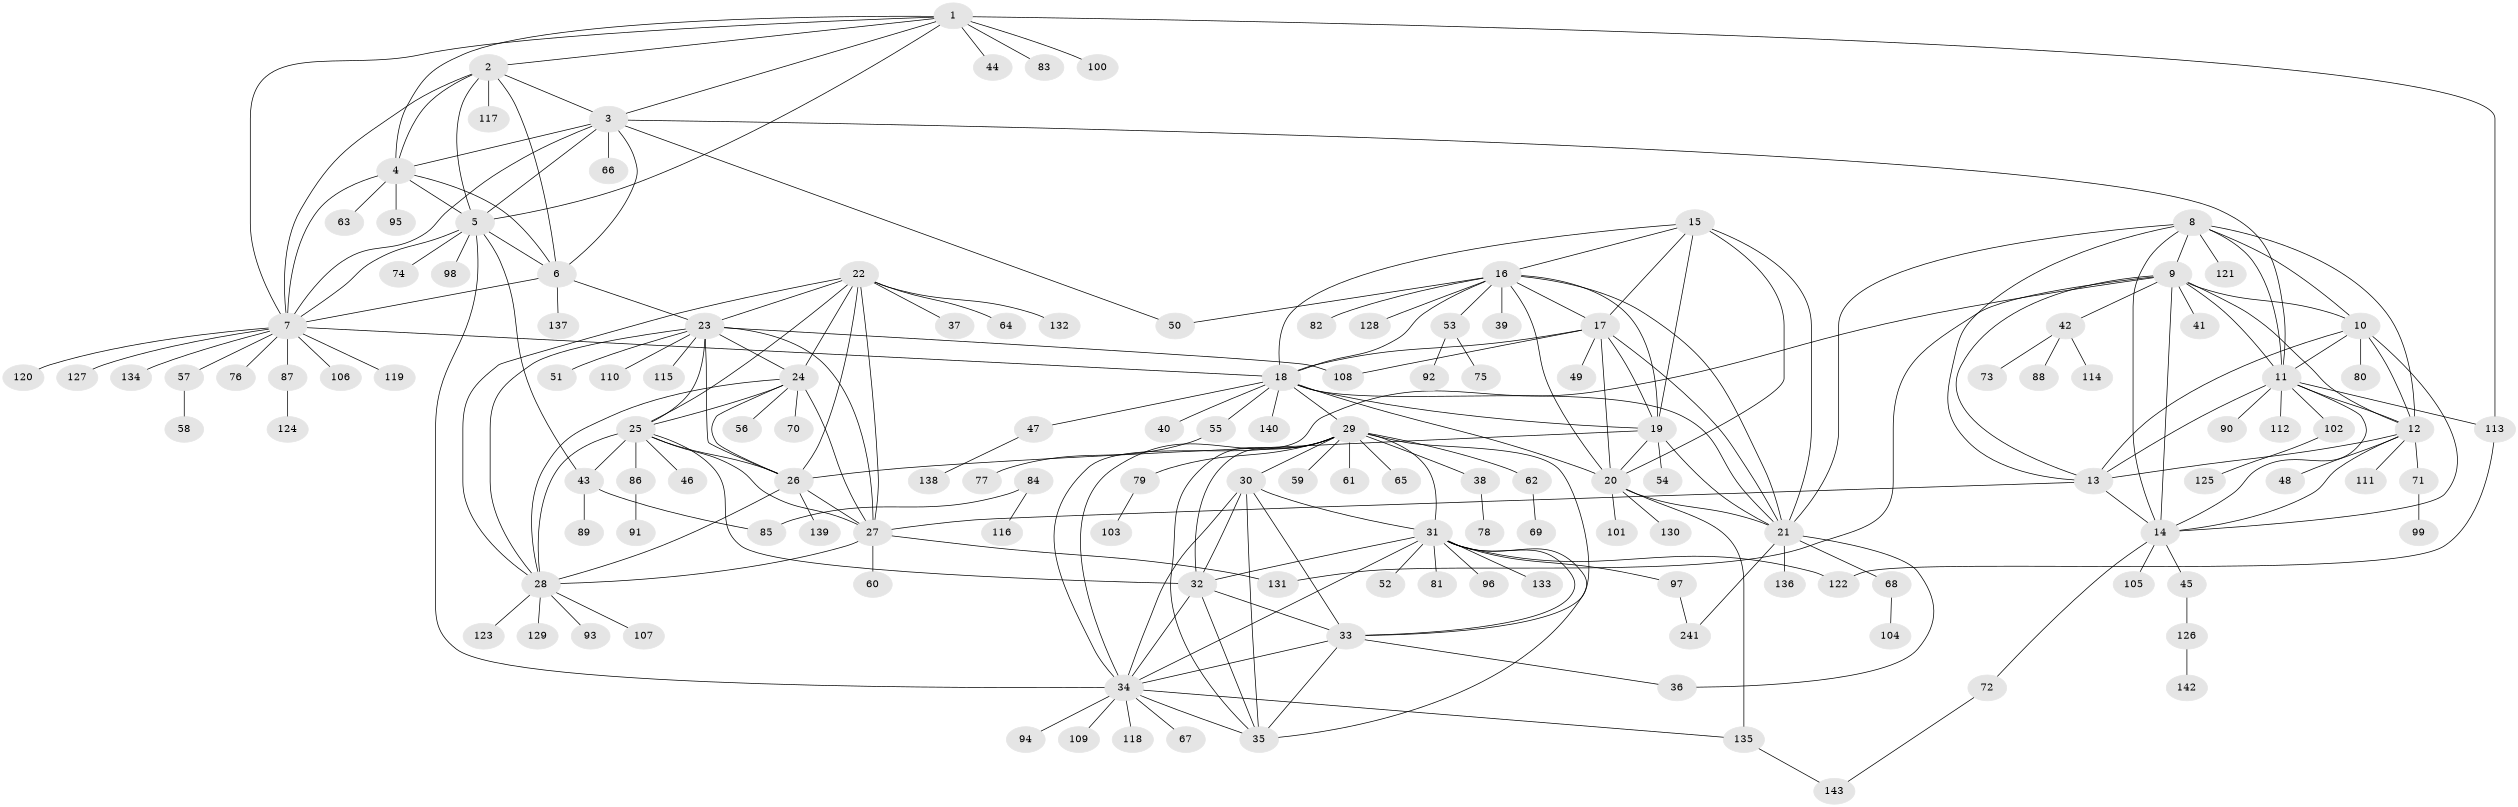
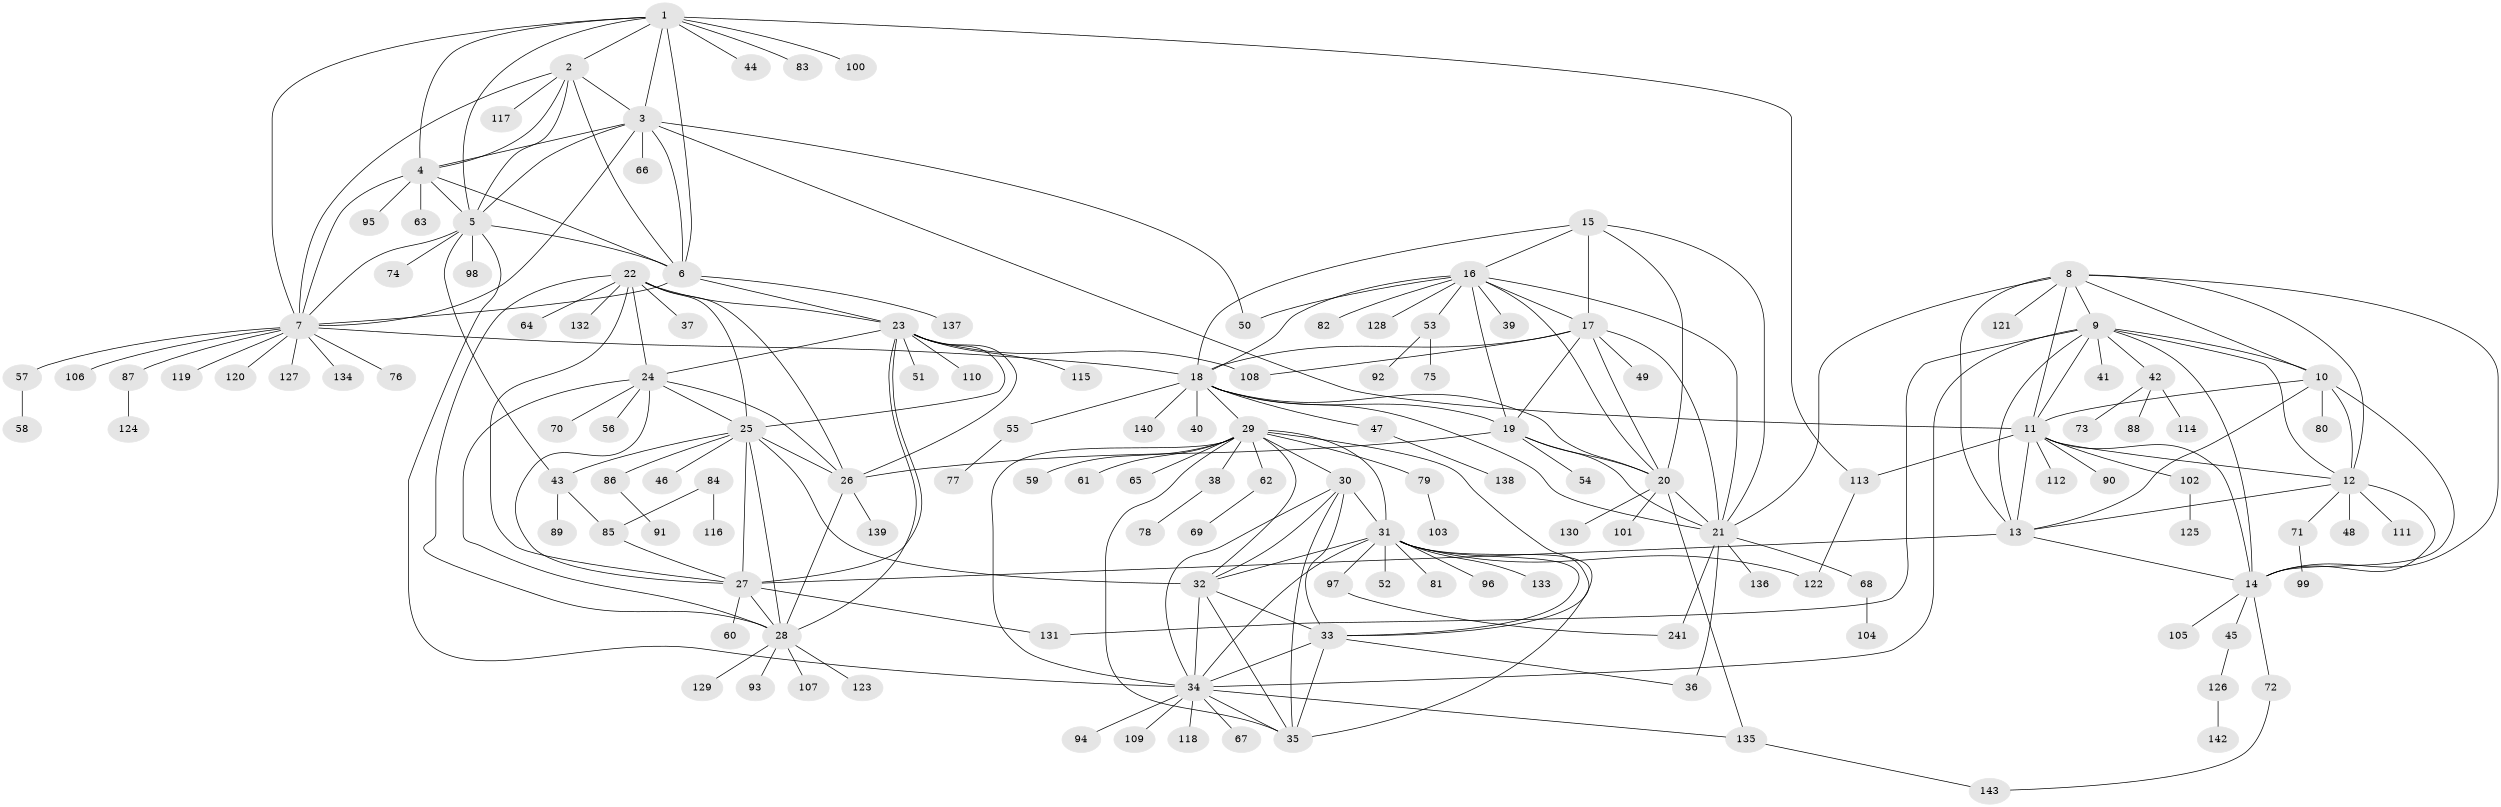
none -> (684, 145)
(1676, 326) -> none
(832, 506) -> (674, 561)
